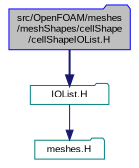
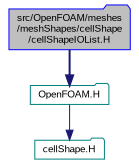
(70, 95) -> (70, 95)
(70, 150) -> (70, 150)
